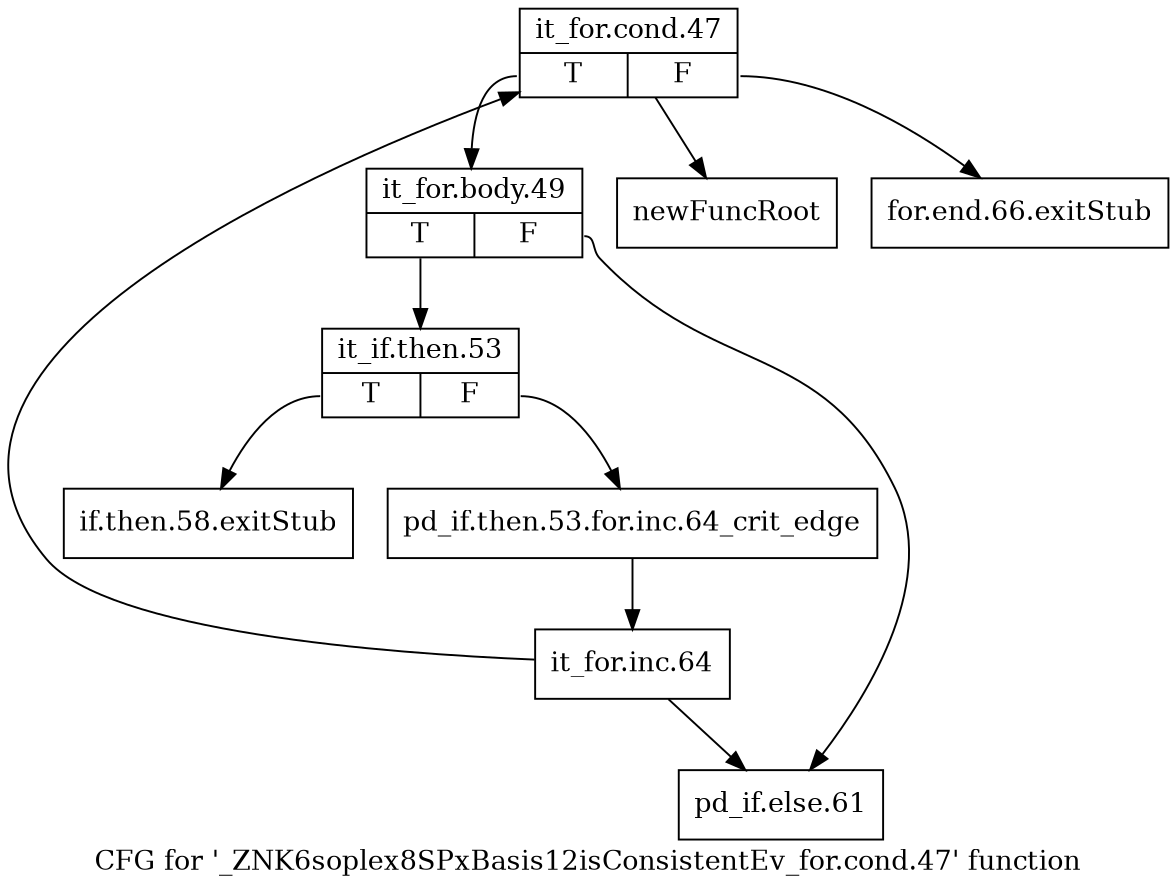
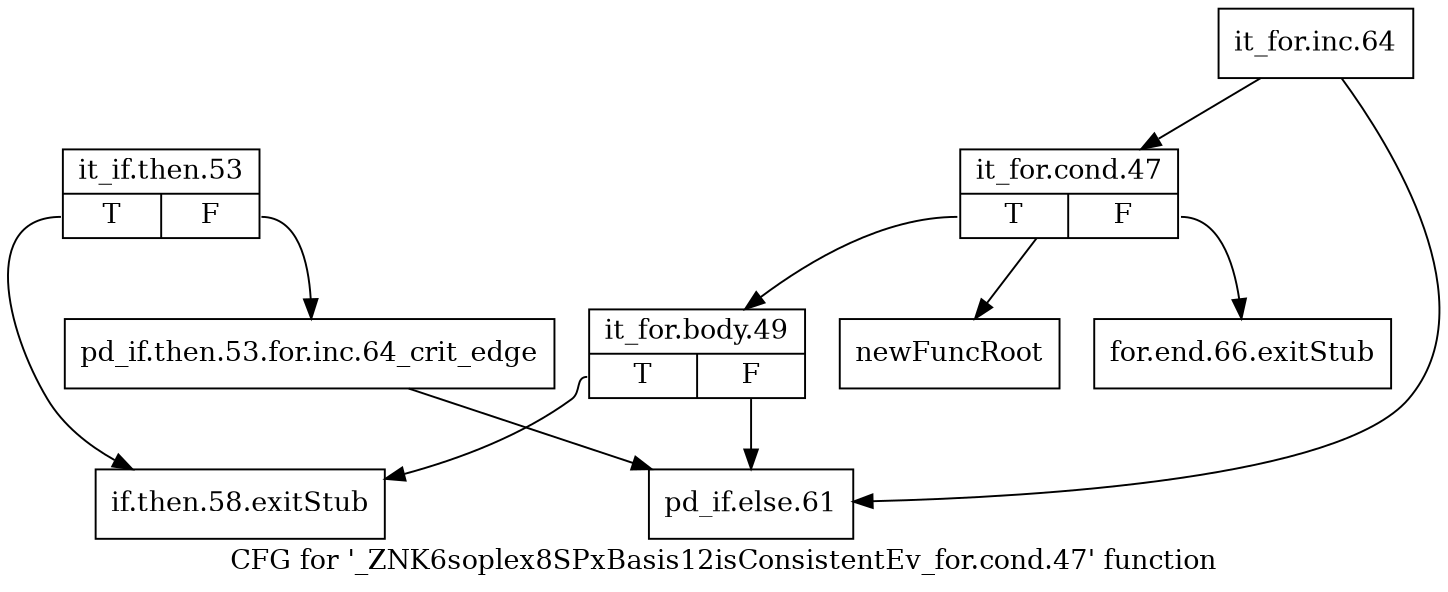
(420, 283) -> (505, 438)
(633, 584) -> (510, 422)
